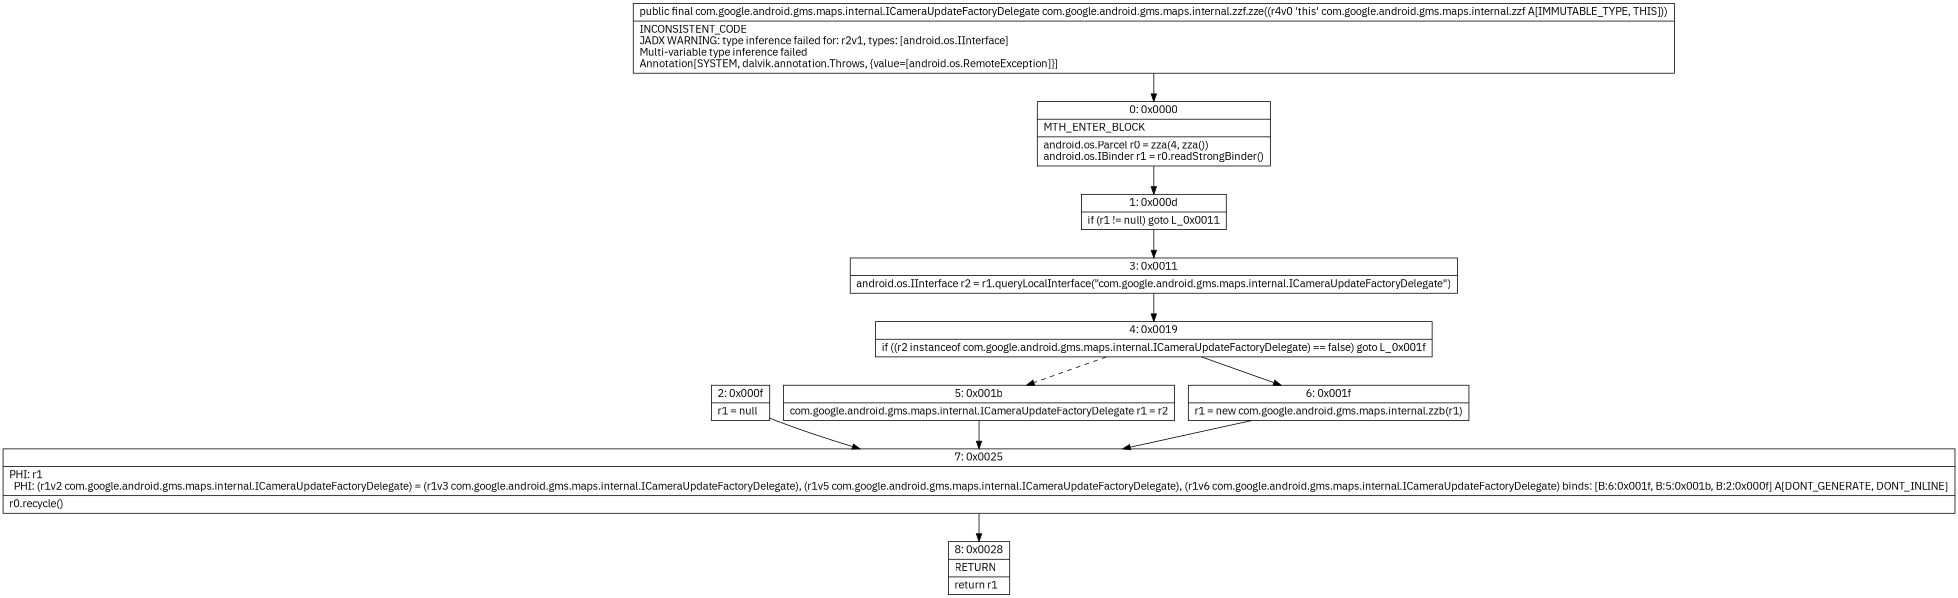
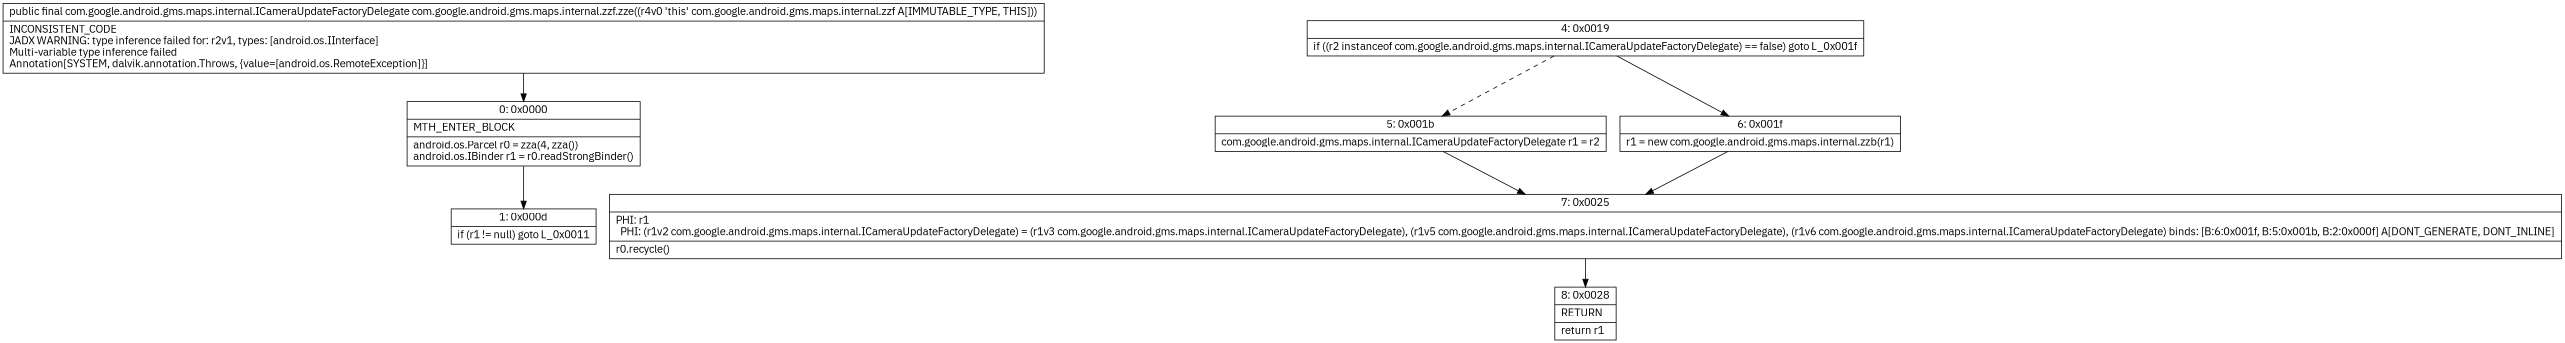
(1154, 276) -> none
(741, 403) -> none
